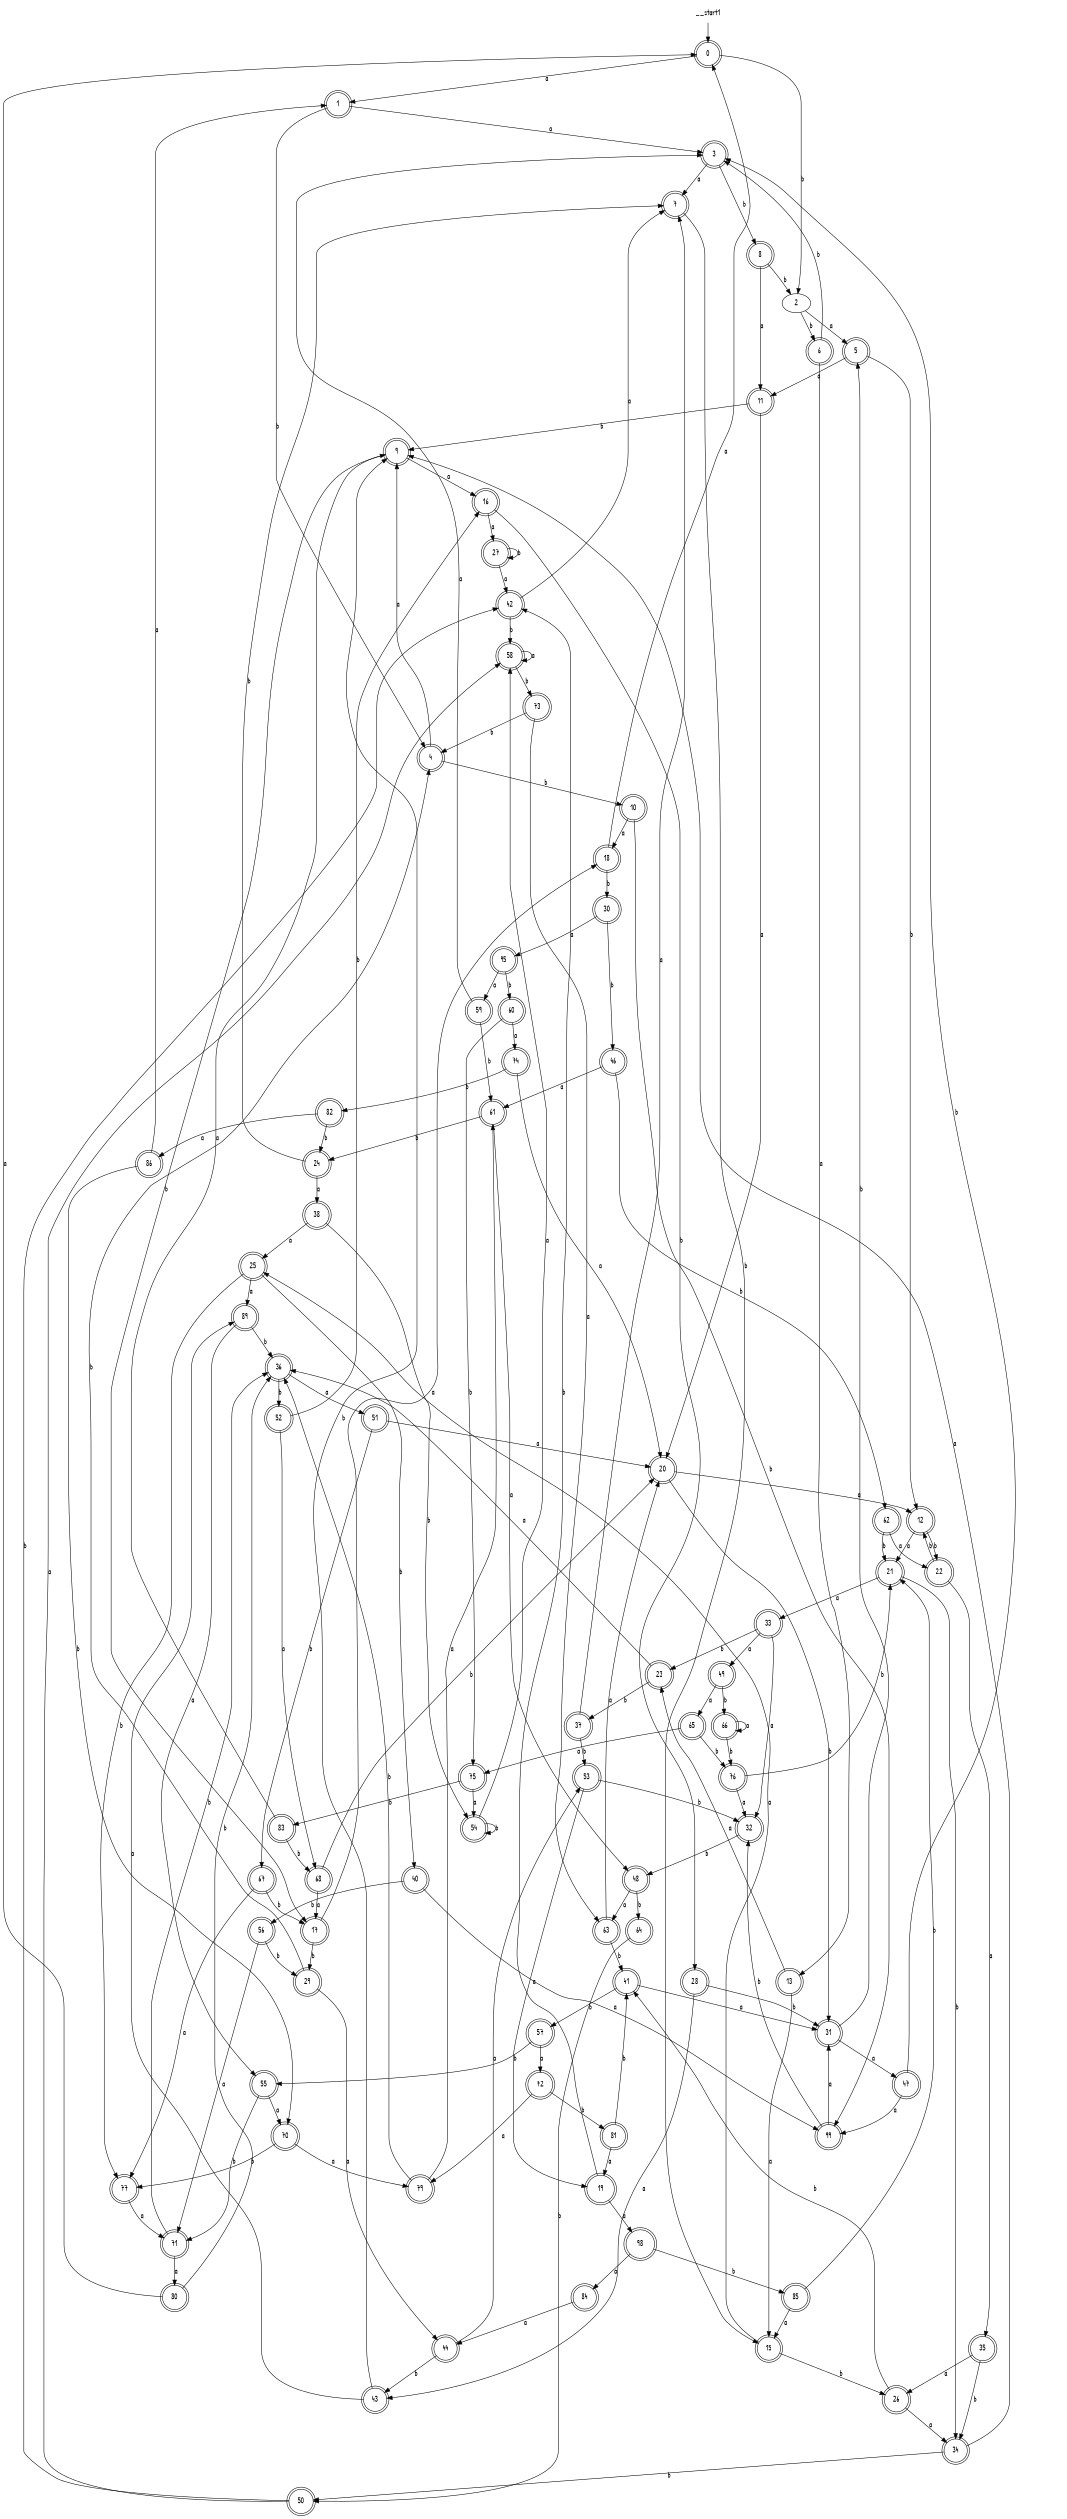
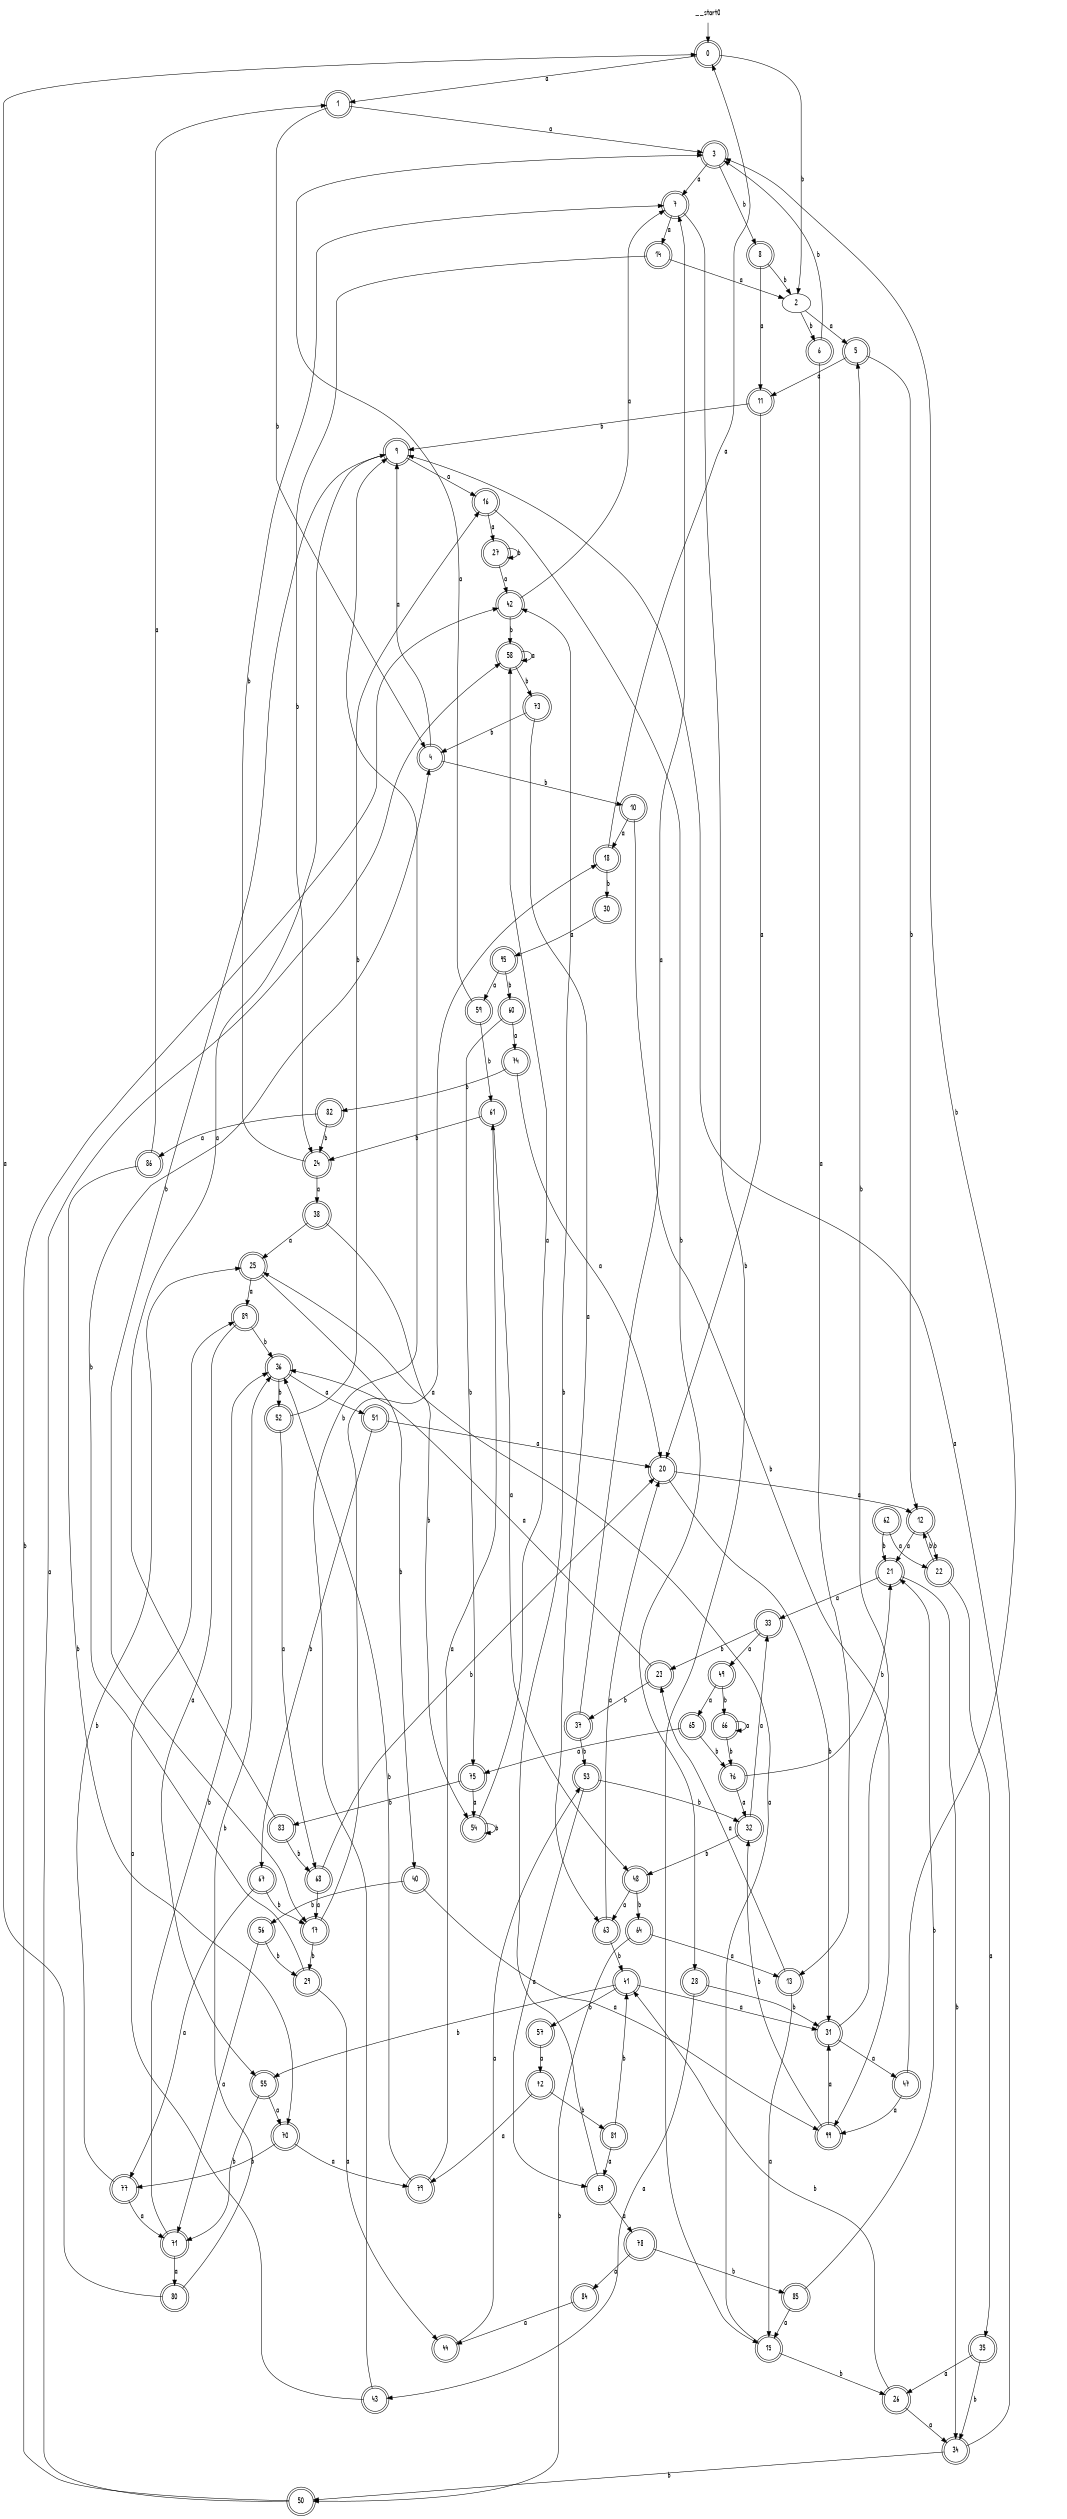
(708, 13) -> (708, 13)
none -> (658, 255)
(613, 1062) -> none
(770, 1716) -> (759, 1729)
(117, 1729) -> (102, 1698)
none -> (712, 1954)
(410, 2077) -> (454, 2023)
(601, 2189) -> (601, 2189)
(640, 2244) -> (640, 2244)
(413, 2373) -> none
